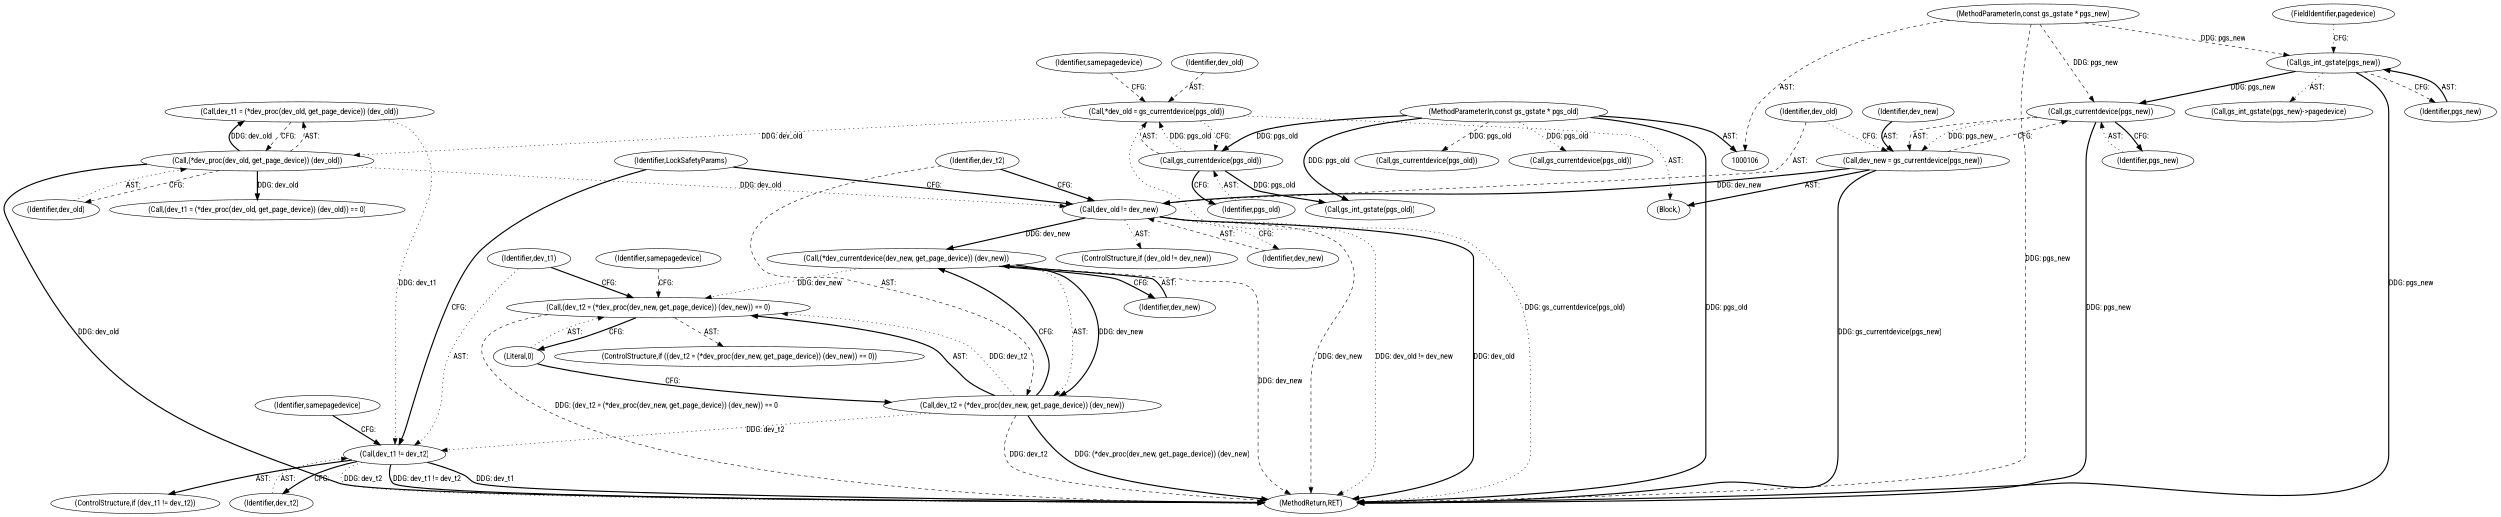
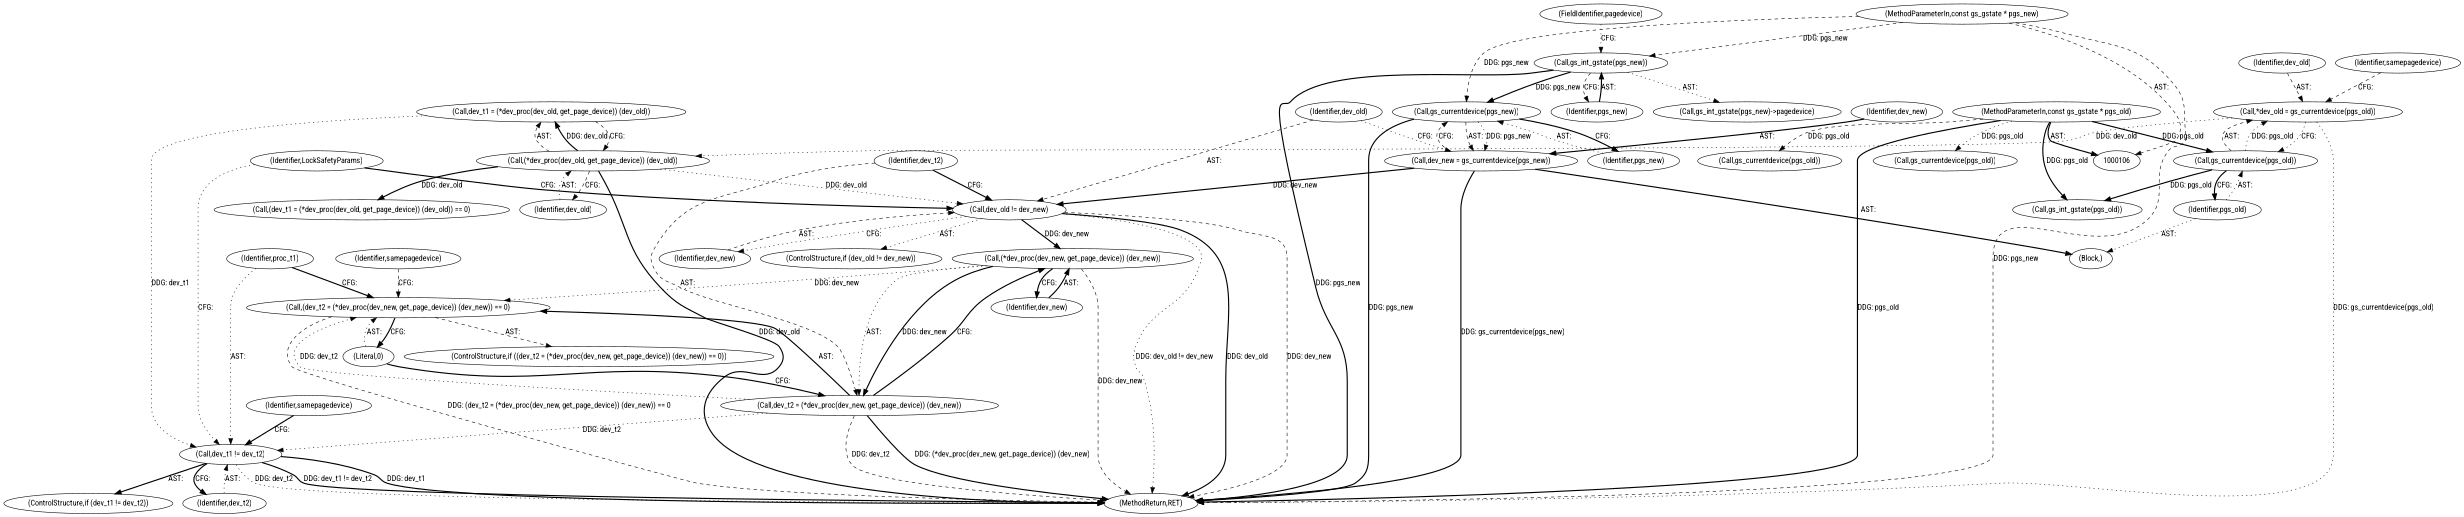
(1465, 125) -> (2154, 234)
(474, 258) -> (198, 288)
(529, 259) -> (270, 259)
(907, 259) -> (1073, 259)
